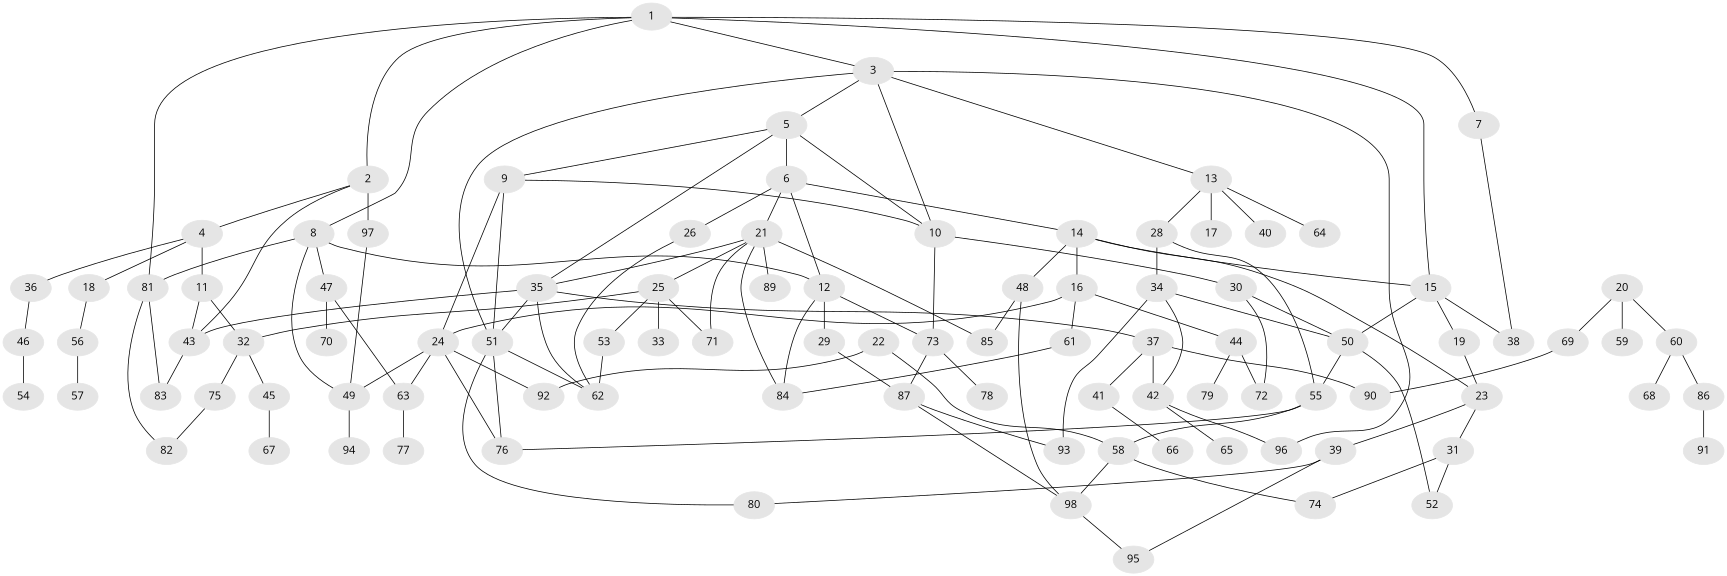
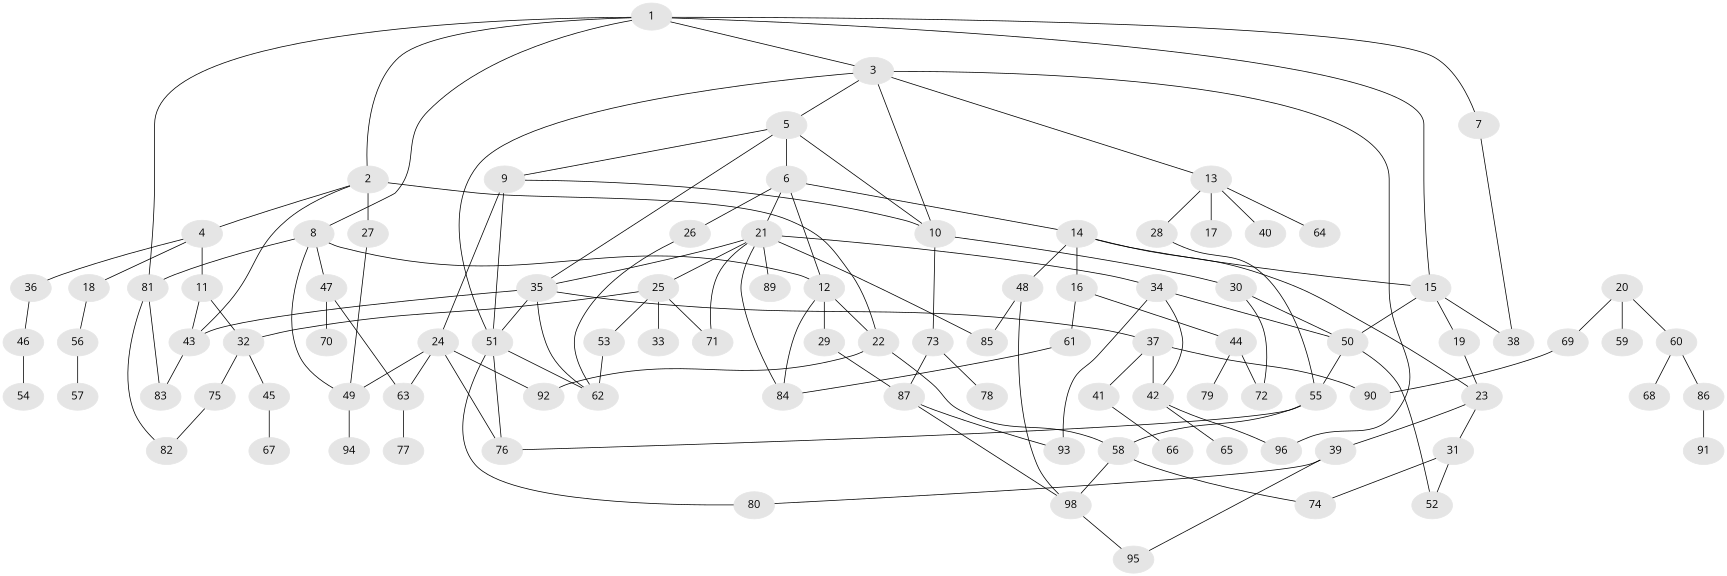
none -> (661, 201)
(368, 234) -> (368, 234)
(1157, 261) -> (961, 254)
(758, 315) -> none
(882, 317) -> (853, 317)
